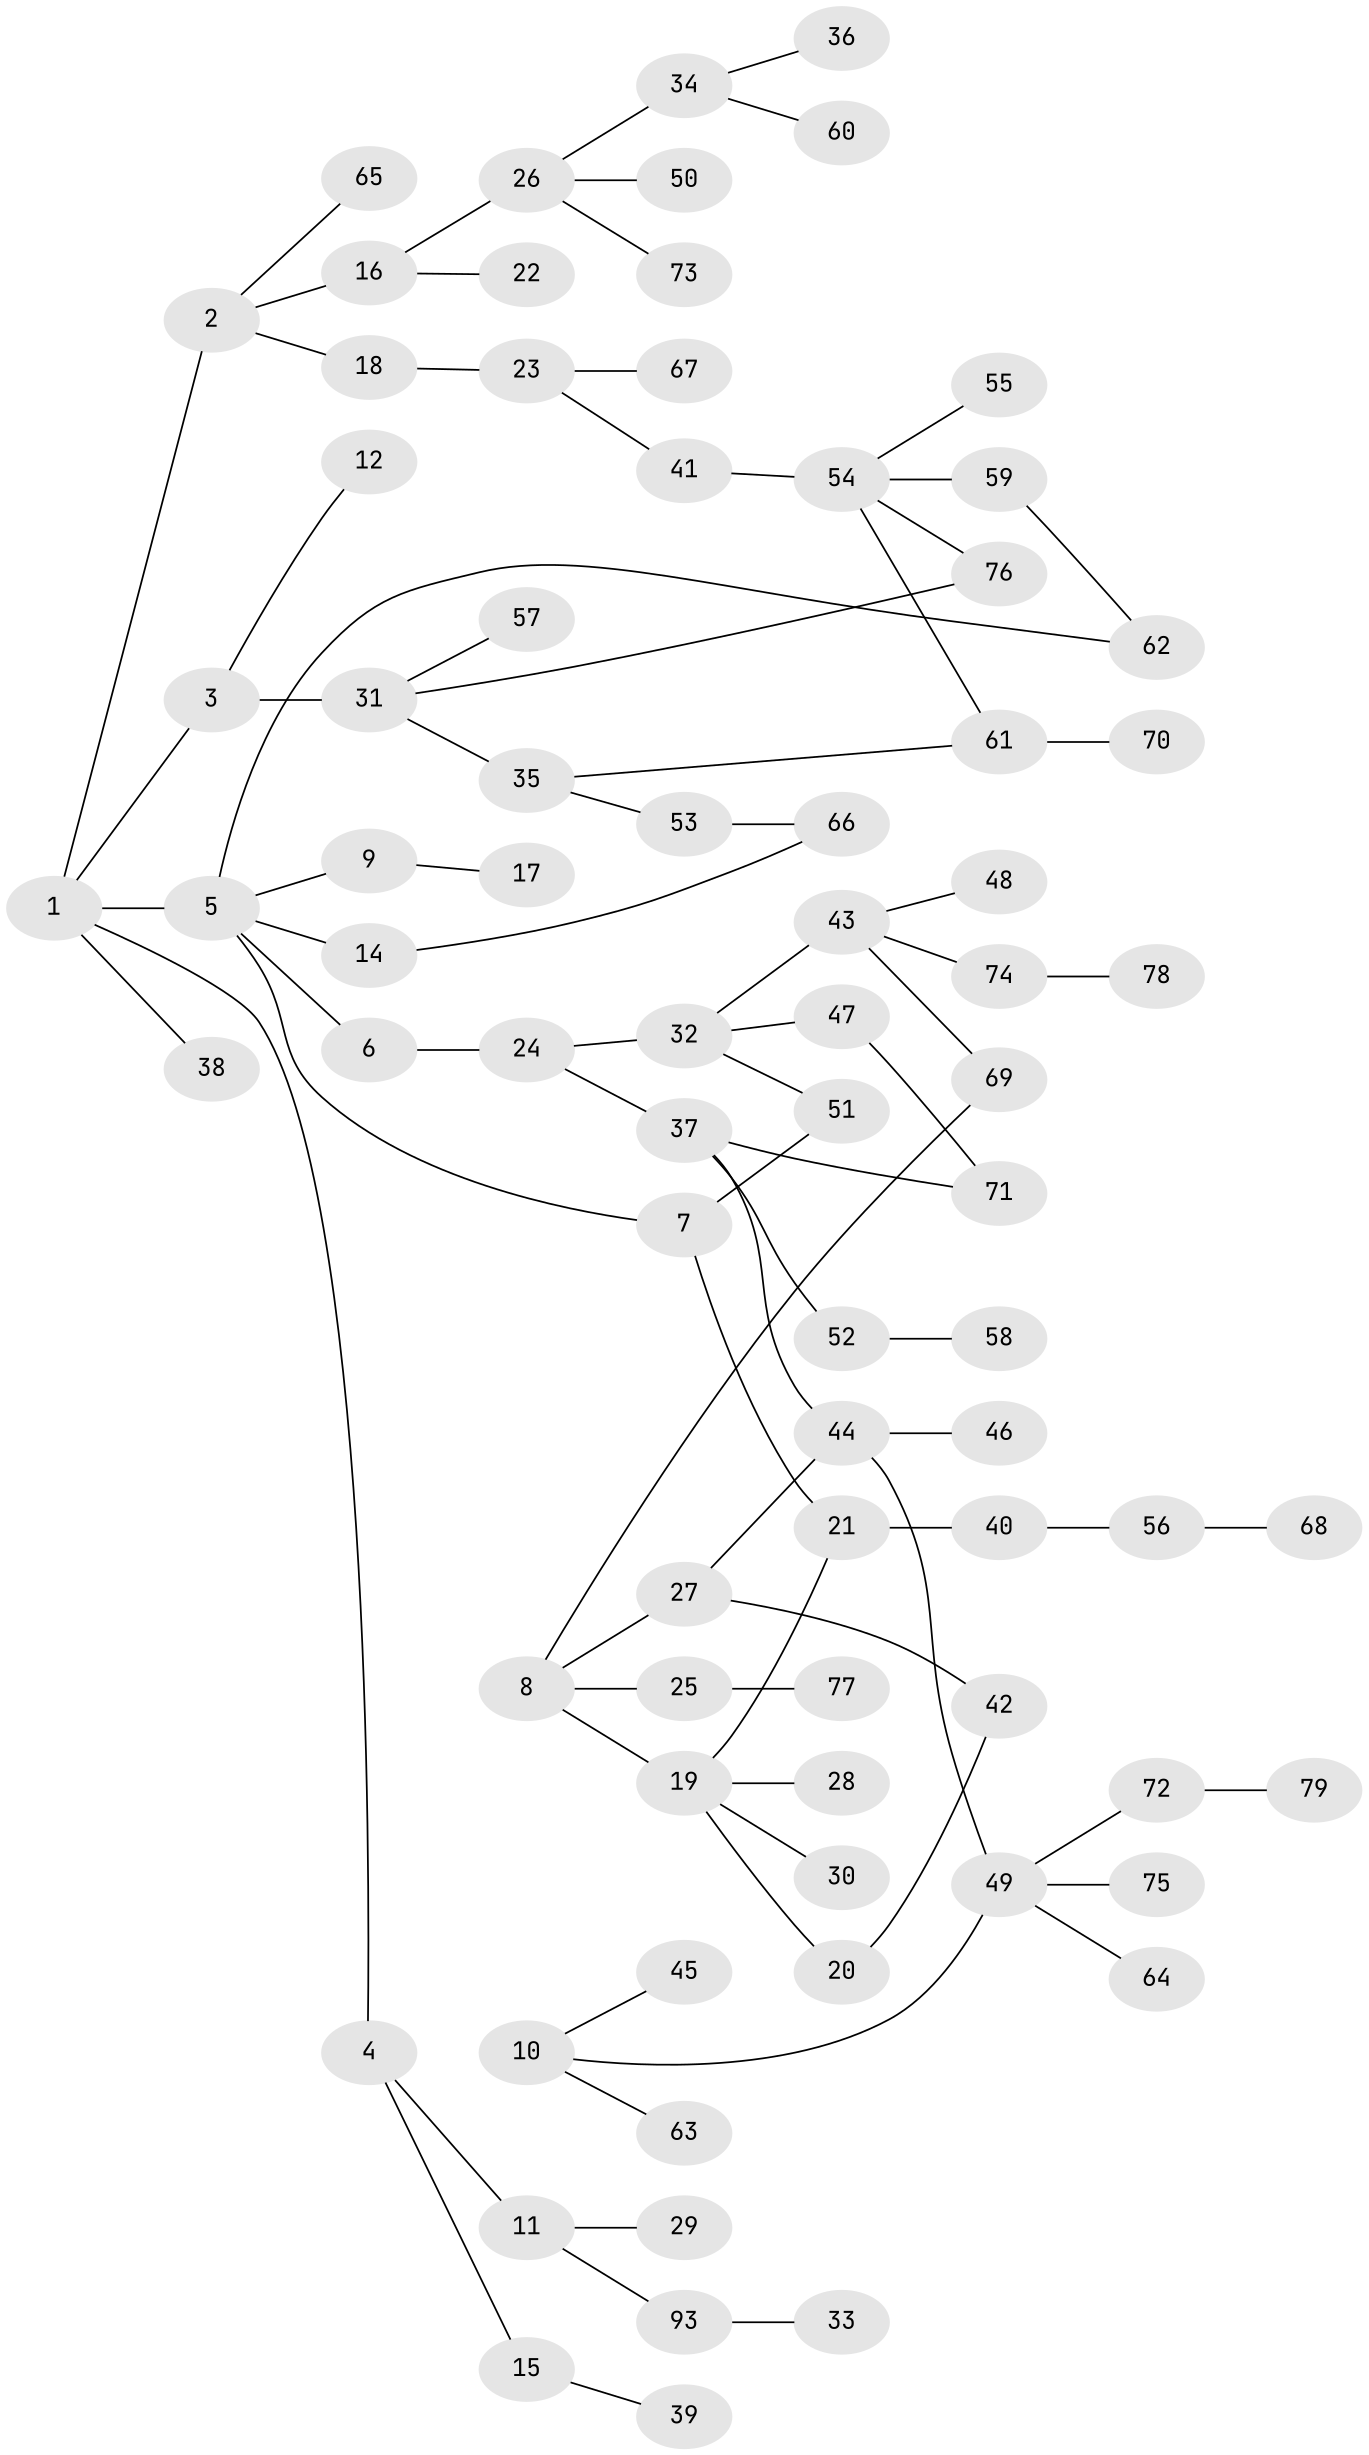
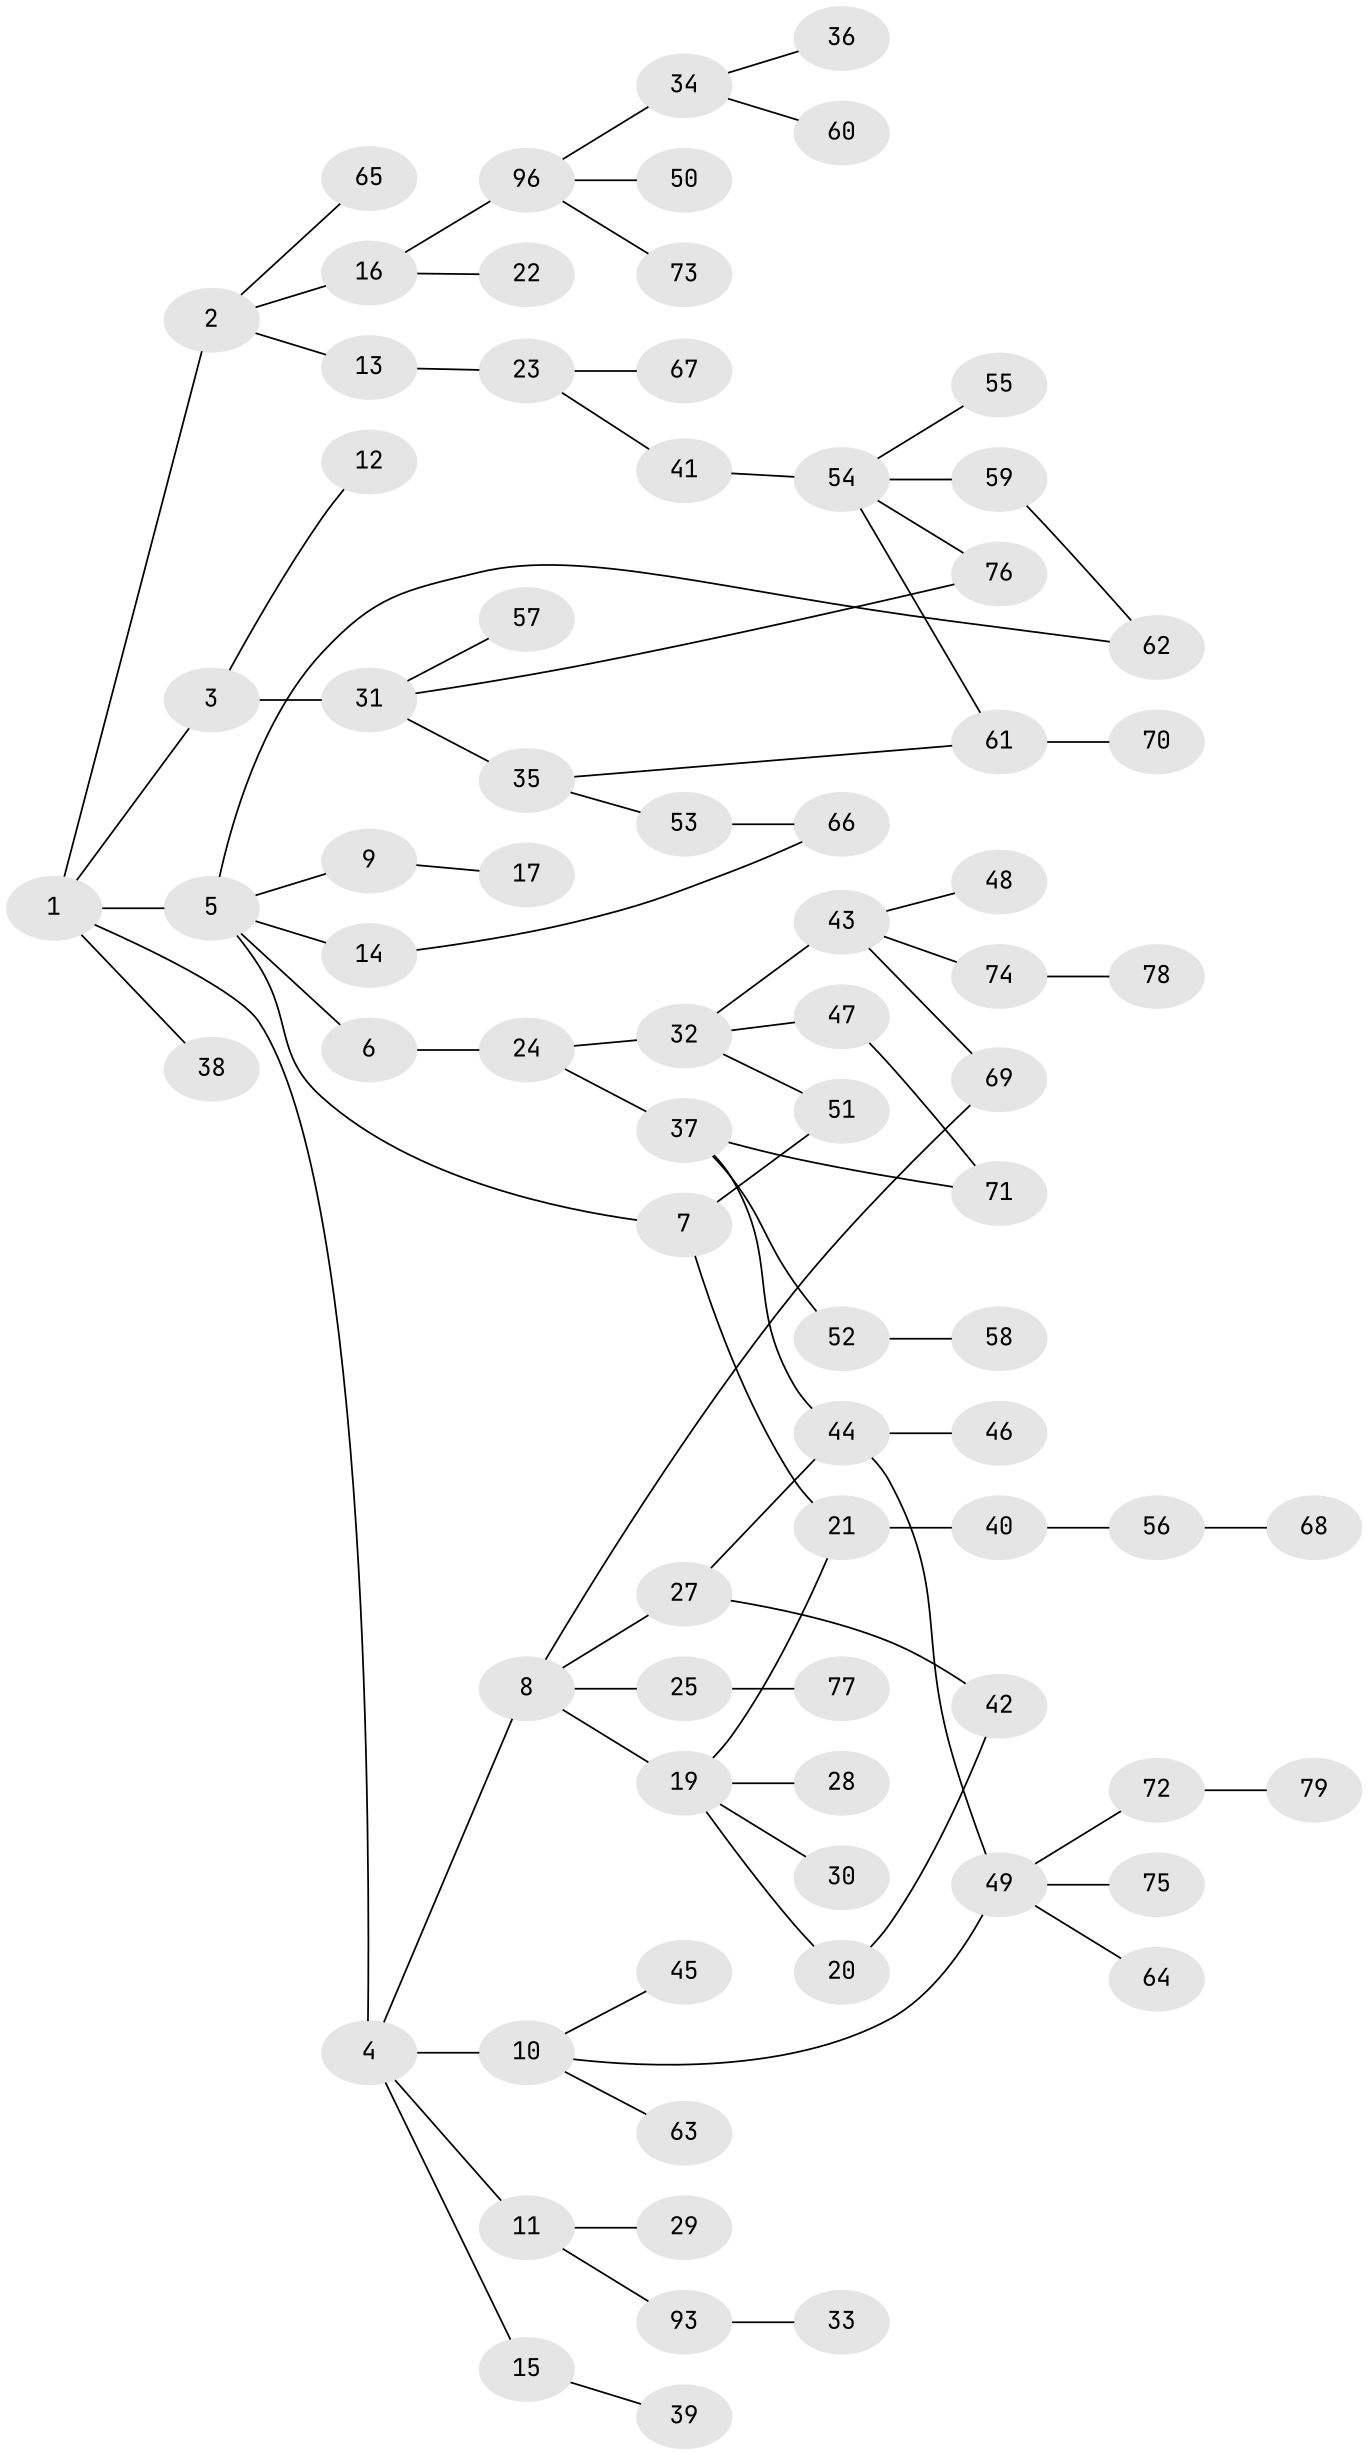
(527, 180) -> (527, 180)
(369, 368) -> (369, 368)
none -> (448, 1871)
none -> (448, 2053)
